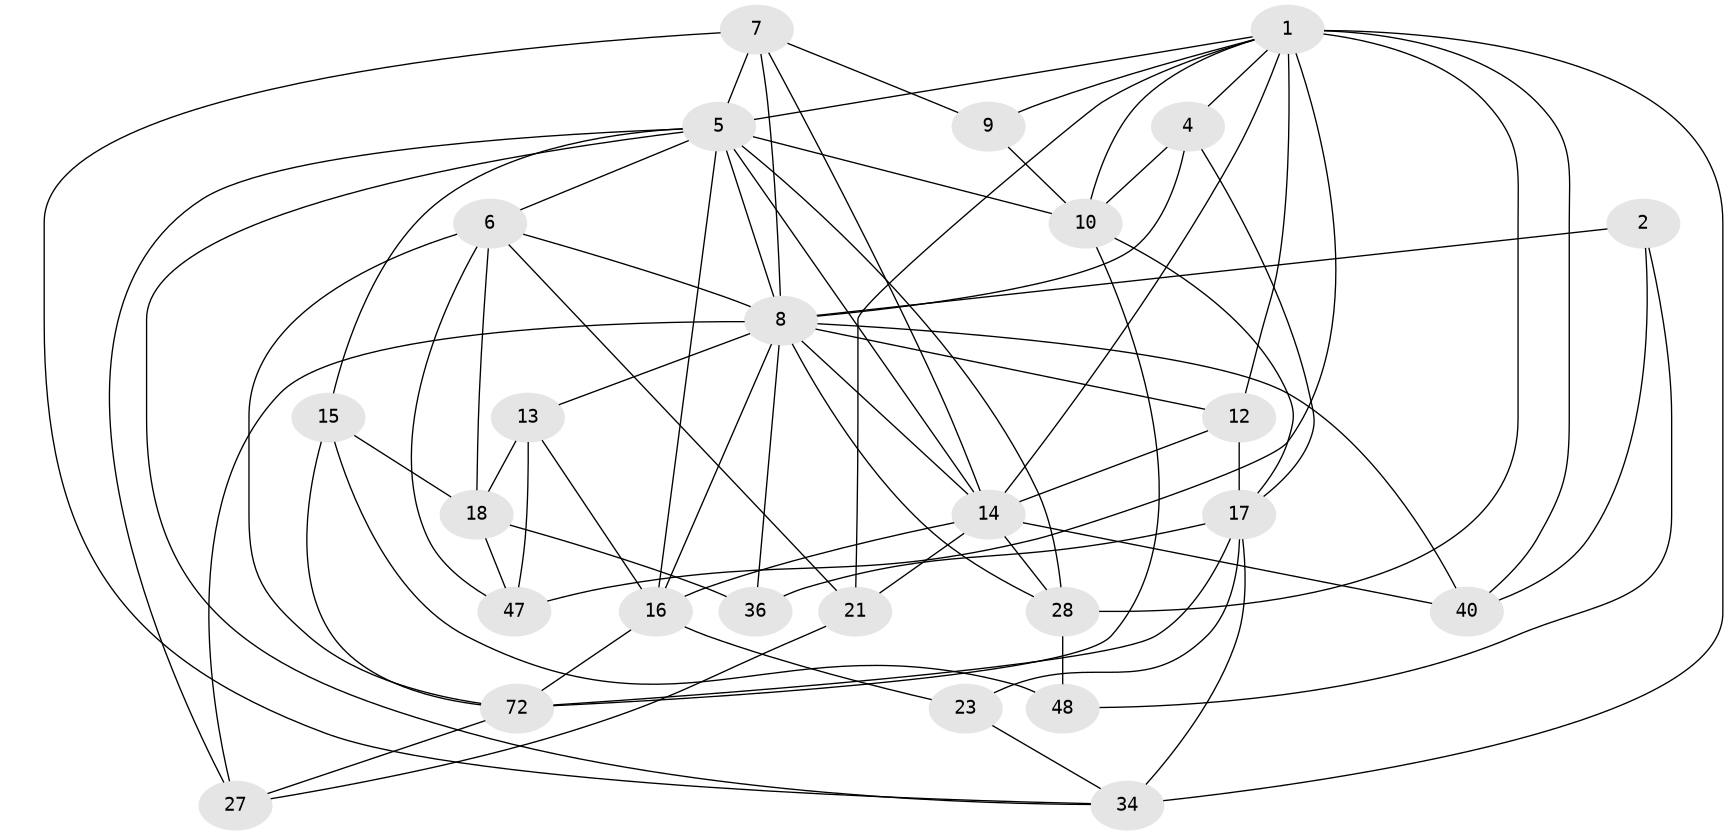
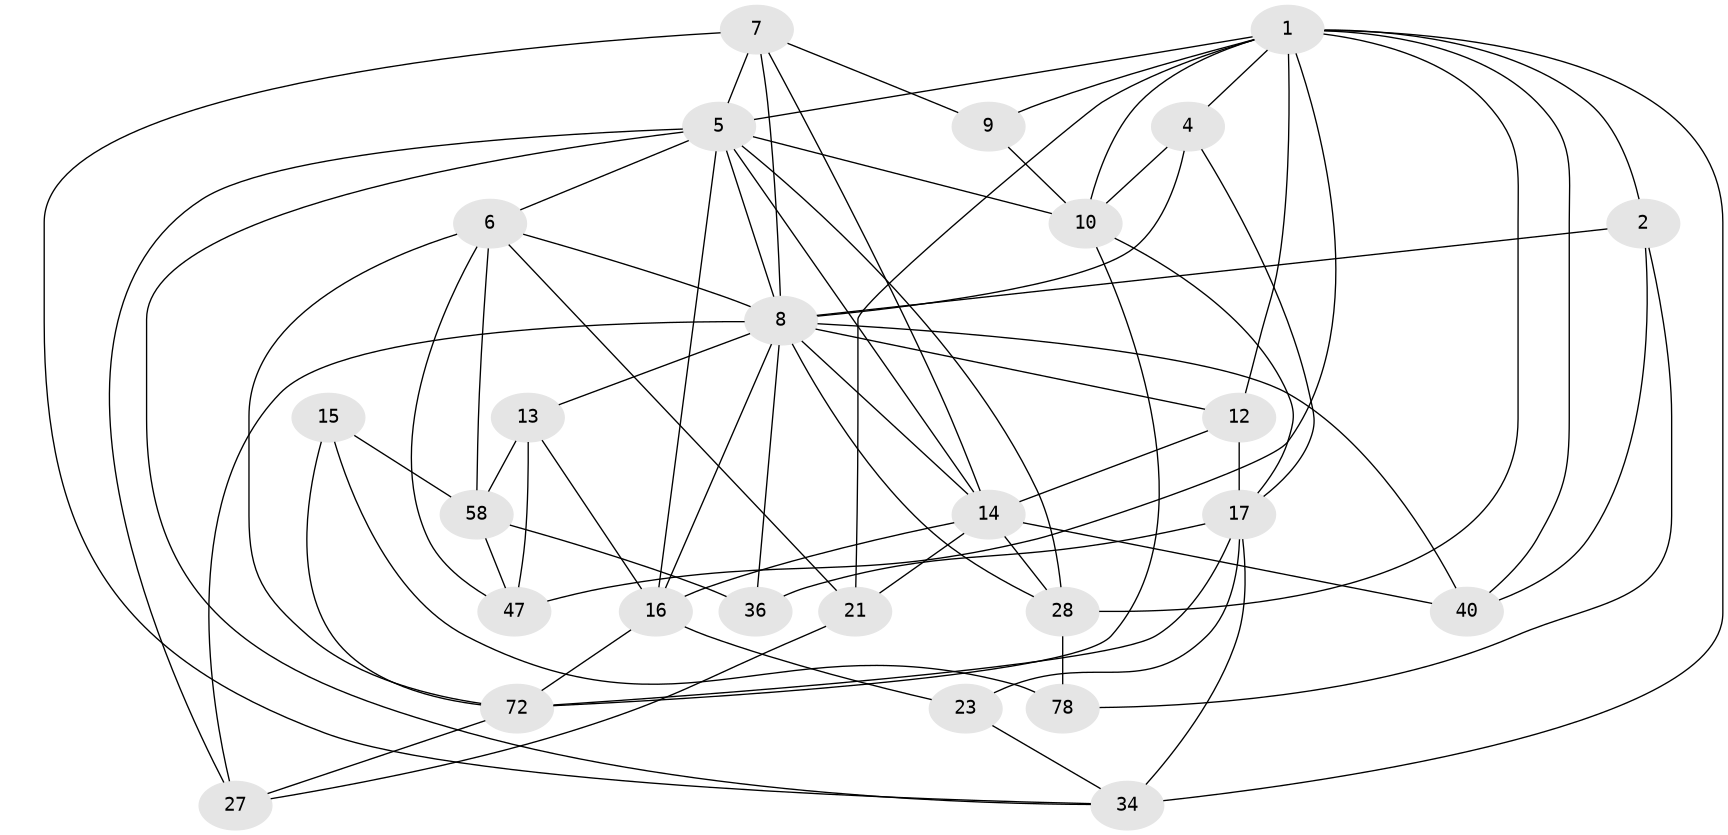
(454, 192) -> none
(1149, 293) -> (1516, 62)
(477, 515) -> (477, 515)
(1063, 709) -> (1063, 709)
